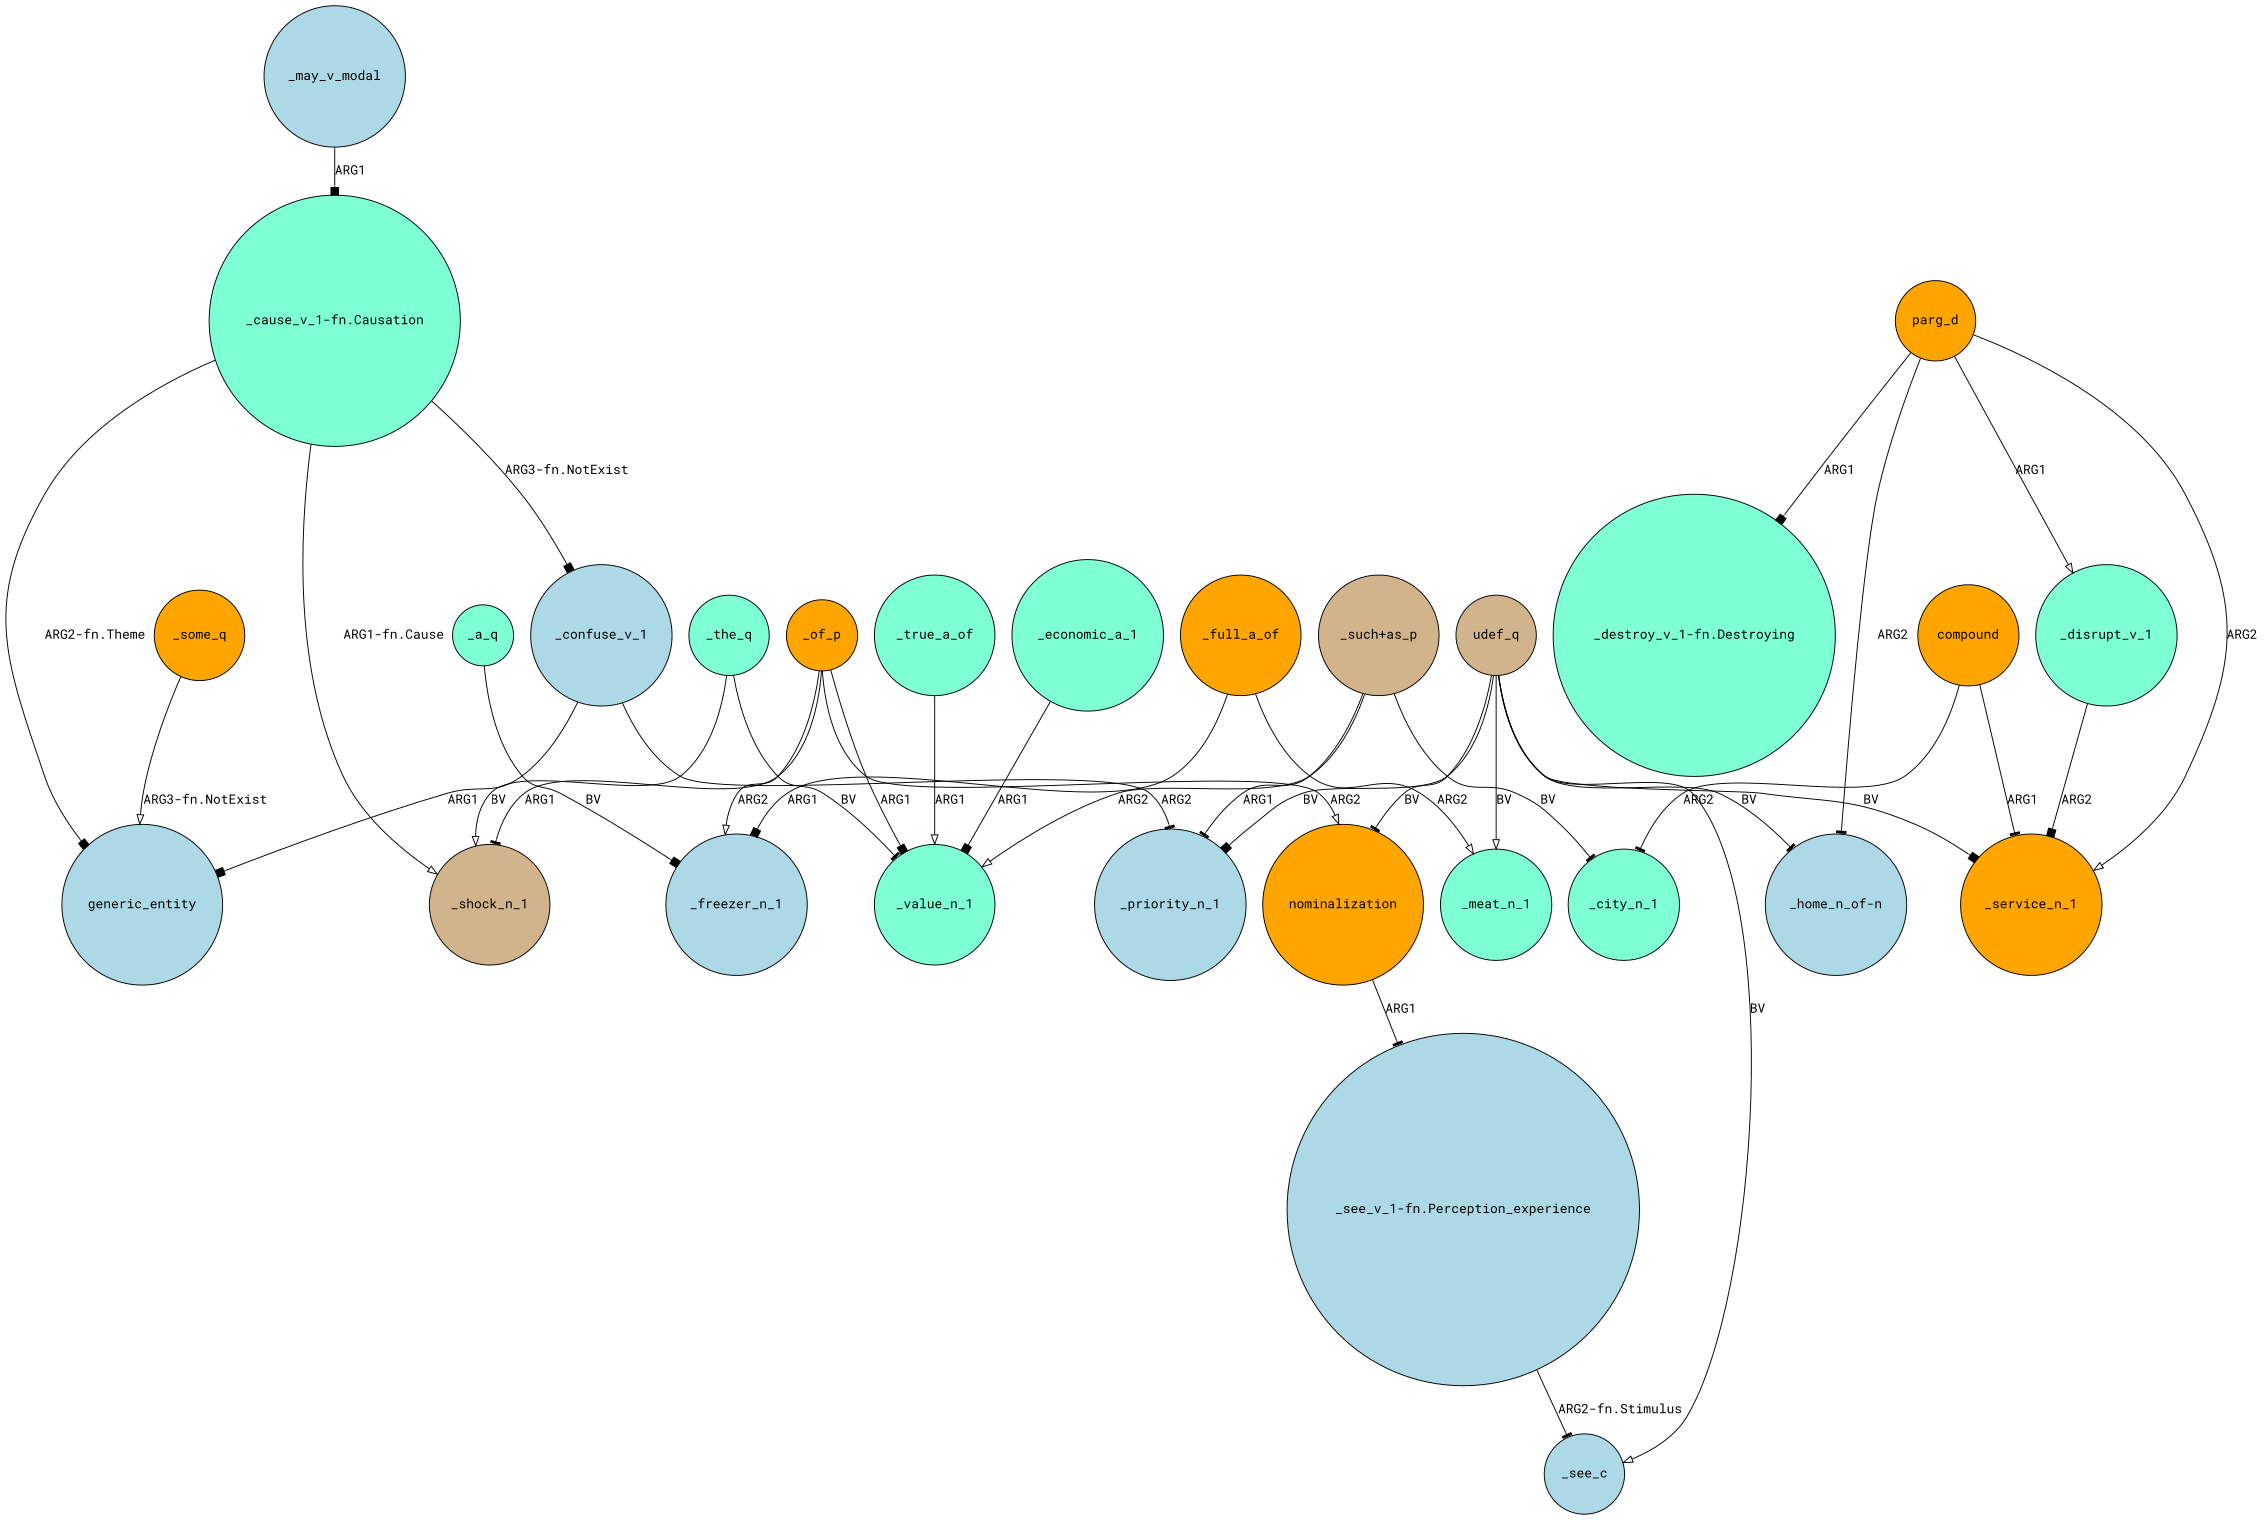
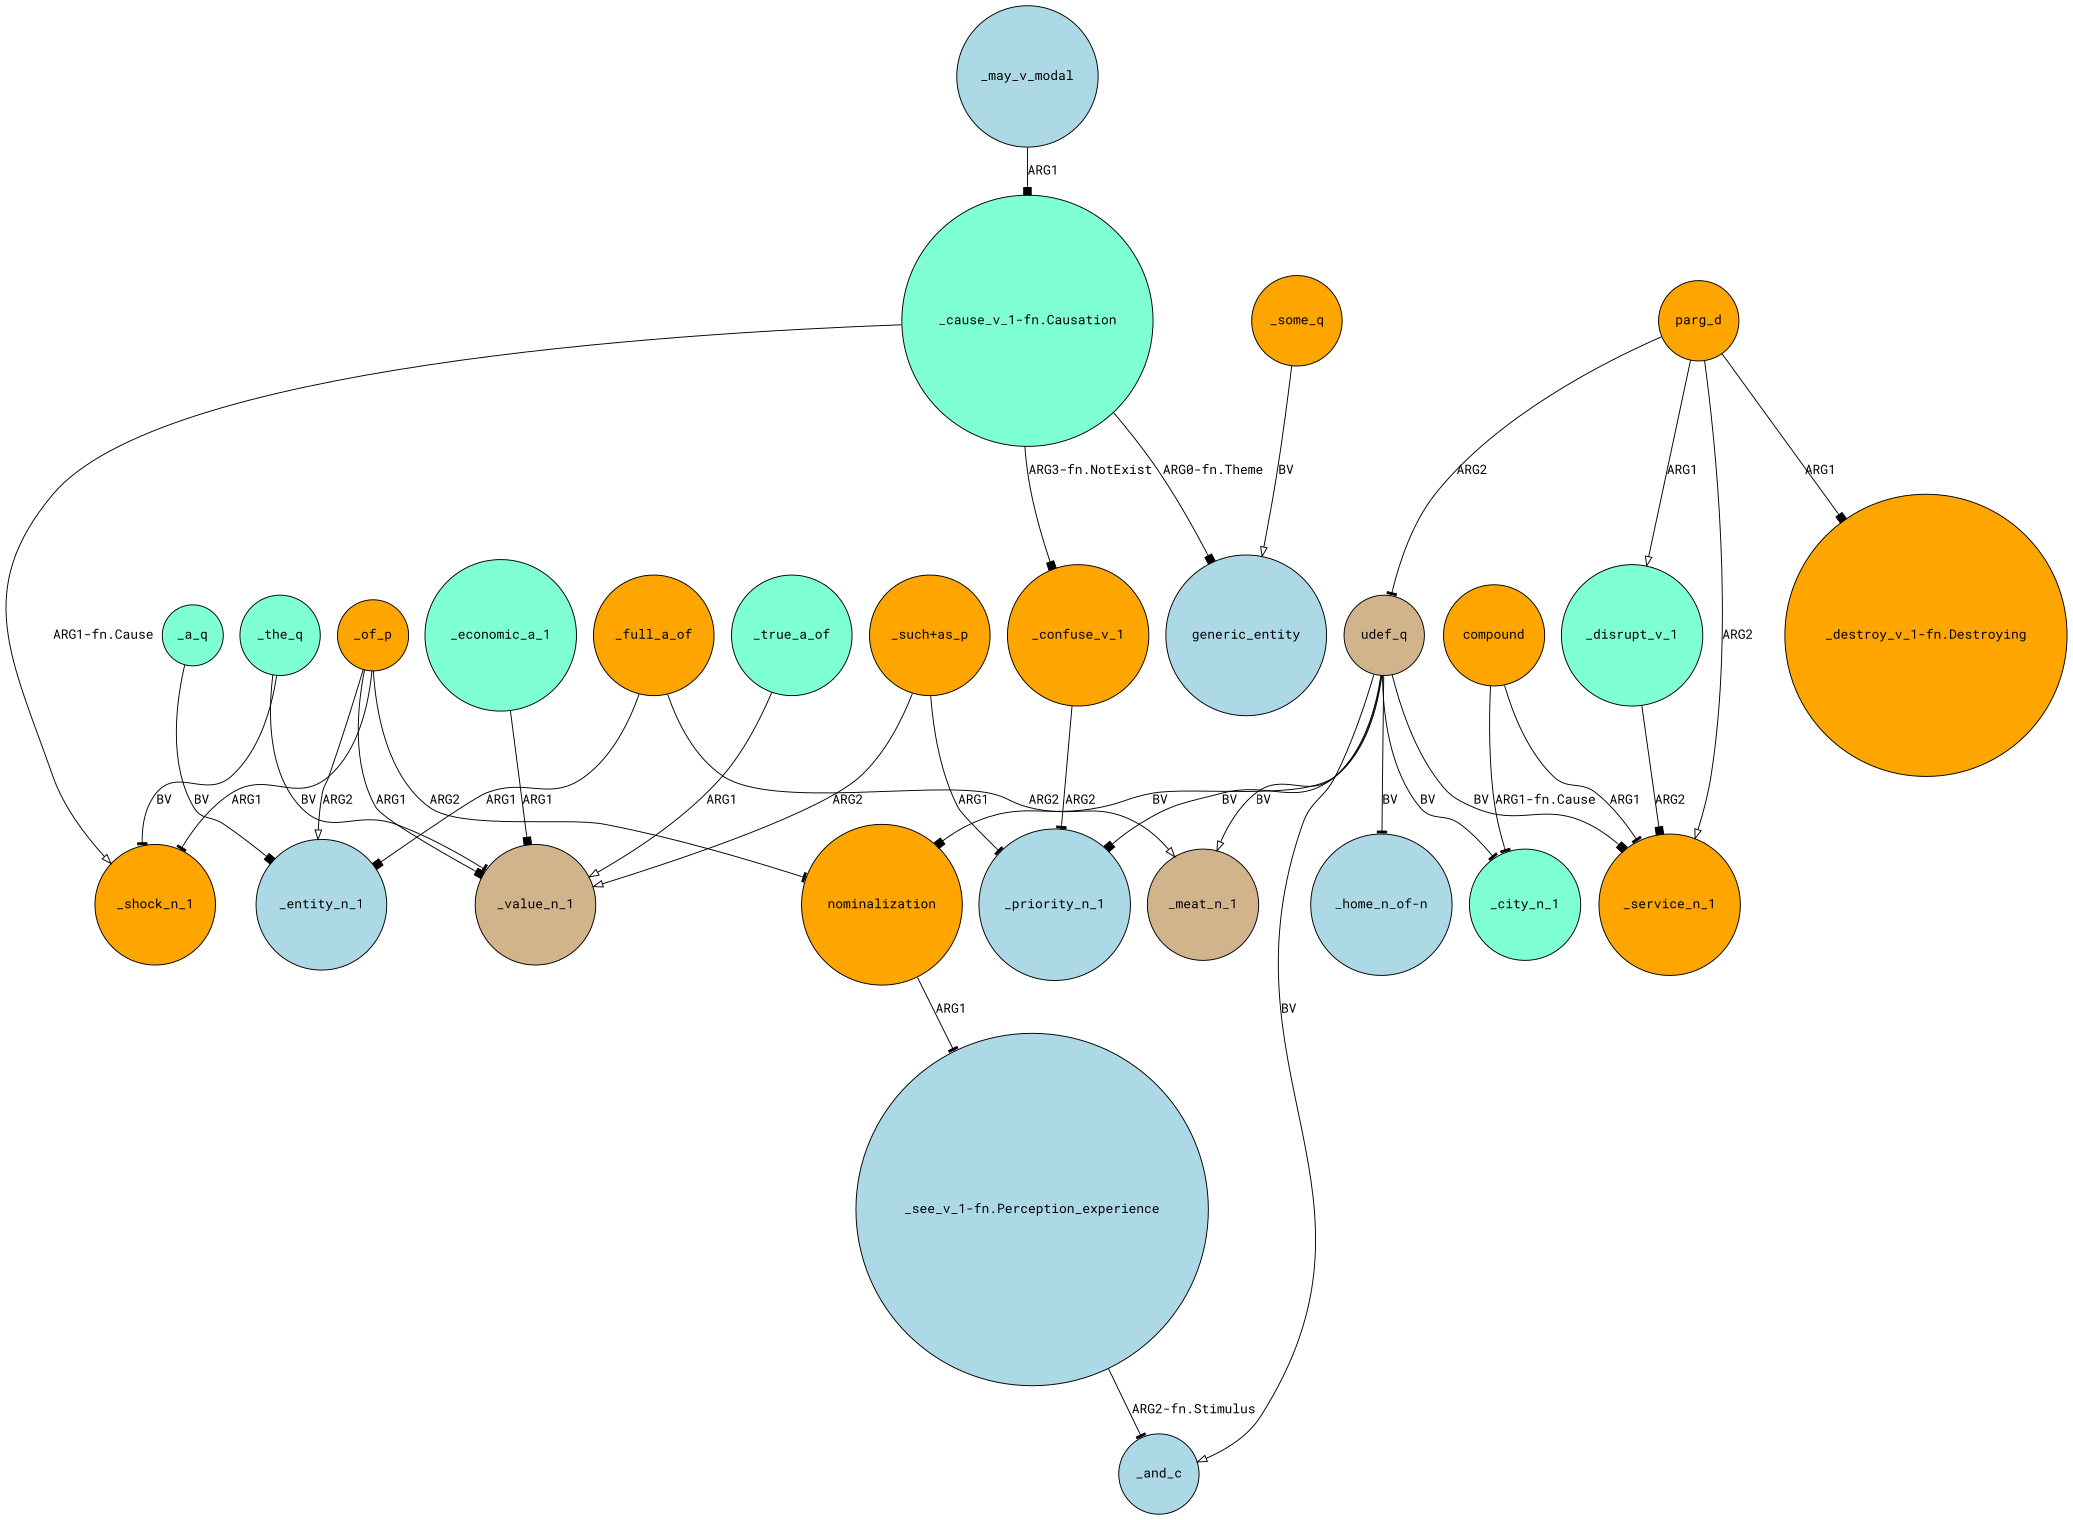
(1863, 590) -> (1496, 434)
(95, 635) -> (1213, 470)
(601, 635) -> (1078, 635)
(1379, 635) -> (930, 635)
(1694, 635) -> (1926, 635)
(1454, 768) -> (1193, 791)
(671, 780) -> (223, 781)
(1183, 782) -> (542, 822)
(1480, 787) -> (1406, 786)
(206, 800) -> (1286, 470)
(1699, 800) -> (1546, 800)
(417, 803) -> none
(490, 905) -> (155, 905)
(737, 905) -> (321, 905)
(935, 905) -> (535, 905)
(1496, 905) -> (1203, 905)
(1584, 1474) -> (1159, 1474)
